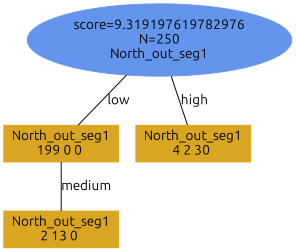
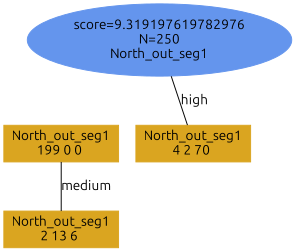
(102, 100) -> none
(193, 144) -> (193, 144)
(61, 229) -> (61, 229)
